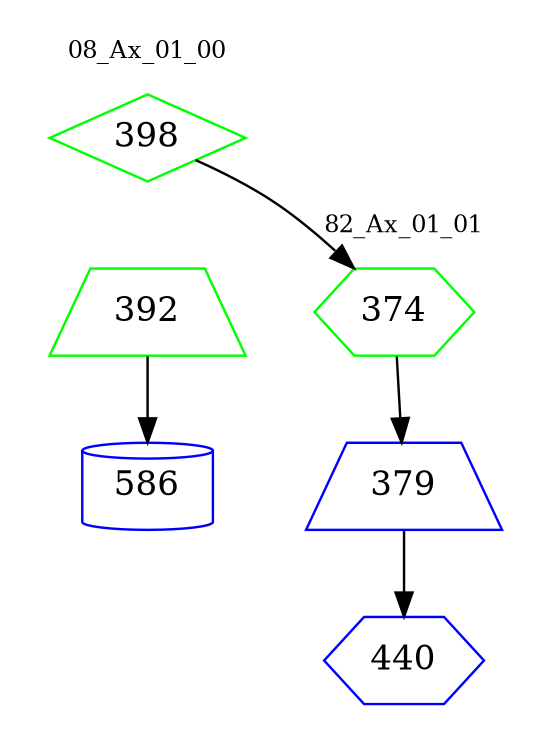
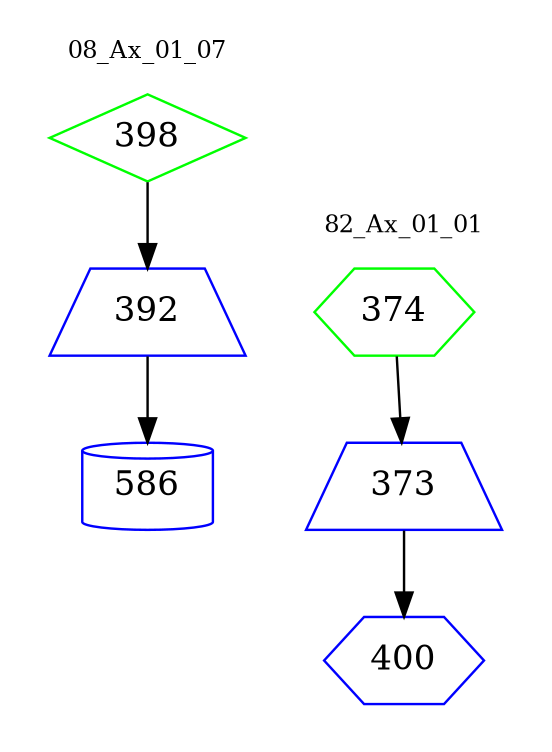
(148, 52) -> (148, 52)
(248, 186) -> (148, 213)
(148, 312) -> (148, 312)
(404, 486) -> (404, 486)
(404, 661) -> (404, 661)
